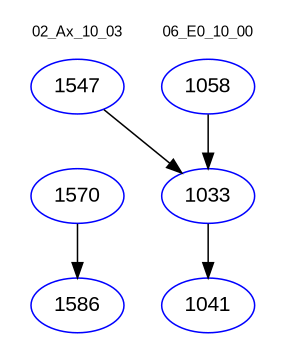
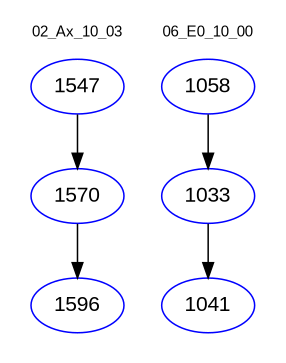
(127, 128) -> (77, 134)
(77, 305) -> (77, 305)
